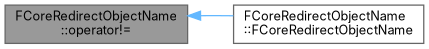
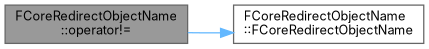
(217, 16) -> (204, 33)
